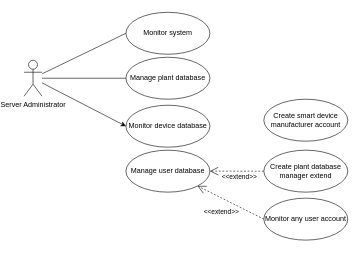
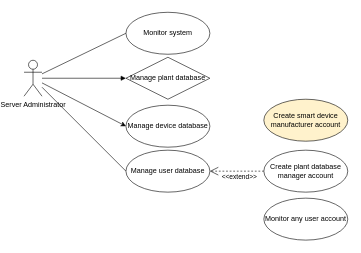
(122, 78) -> (120, 78)
(168, 78) -> (168, 78)
(306, 120) -> (306, 120)
(168, 126) -> (168, 126)
none -> (84, 129)
(306, 171) -> (306, 171)
(231, 203) -> none
